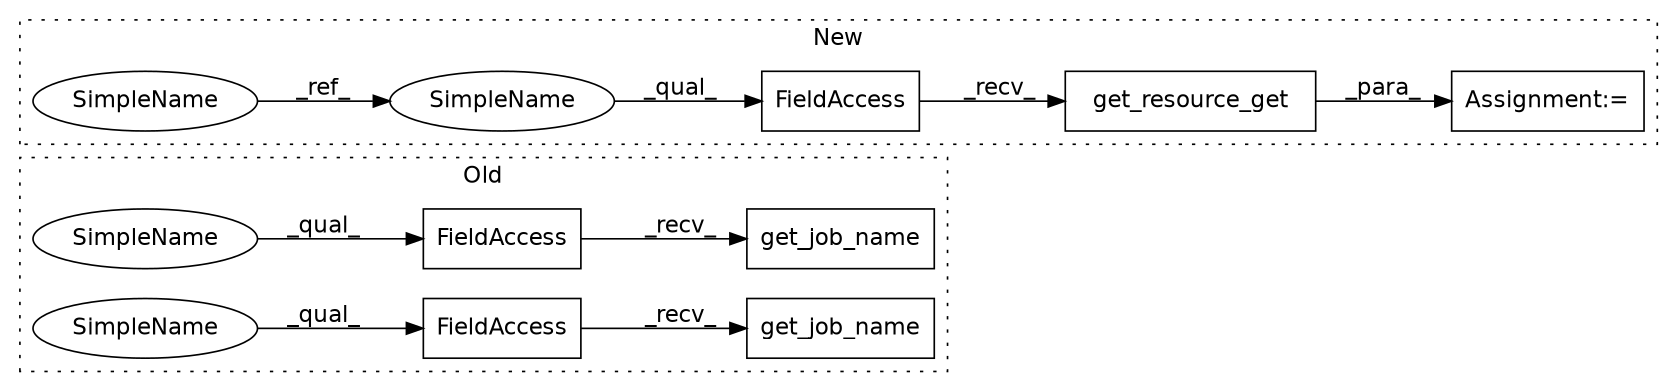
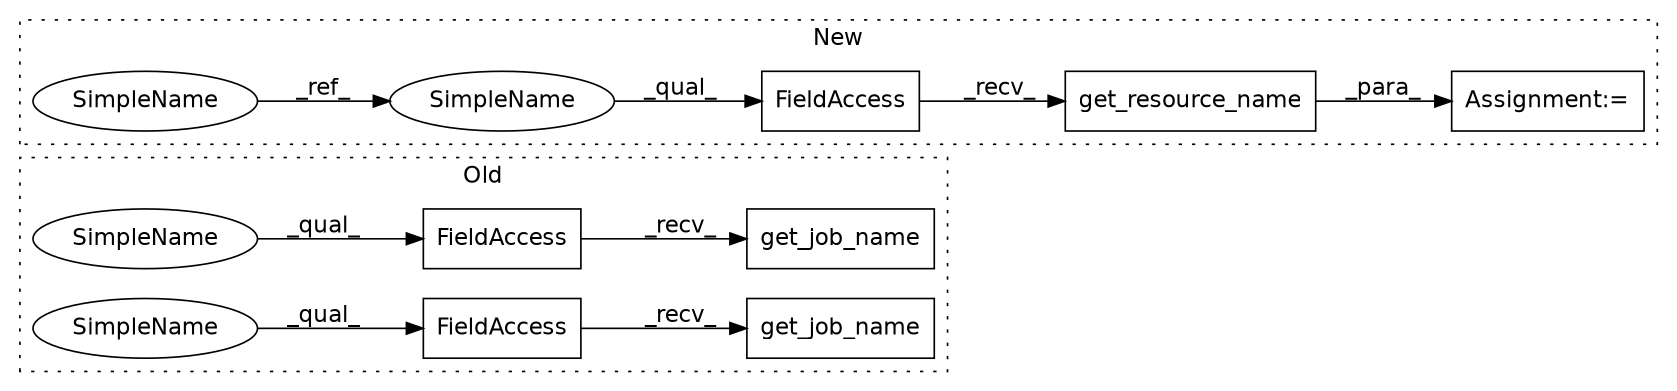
(1190, 101) -> (1190, 101)
